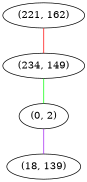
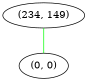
(44, 15) -> none
(44, 116) -> (44, 66)
(44, 167) -> none
